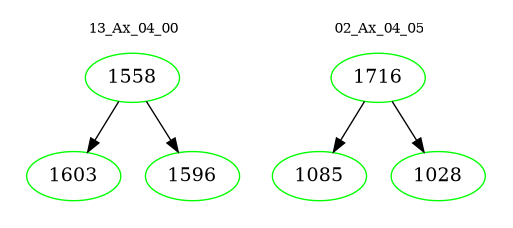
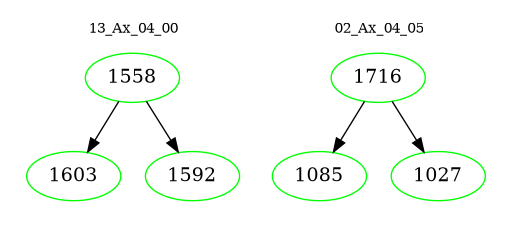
(193, 176) -> (193, 176)
(438, 176) -> (438, 176)
